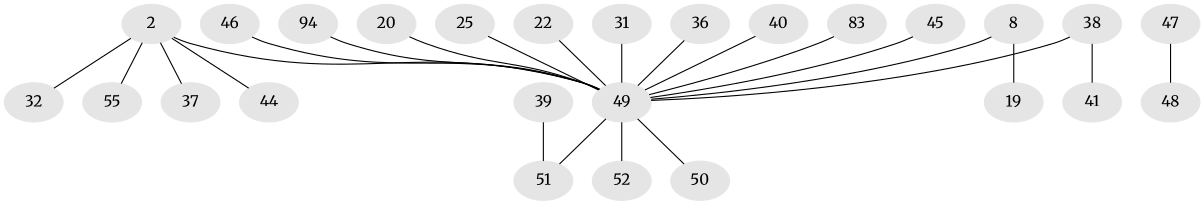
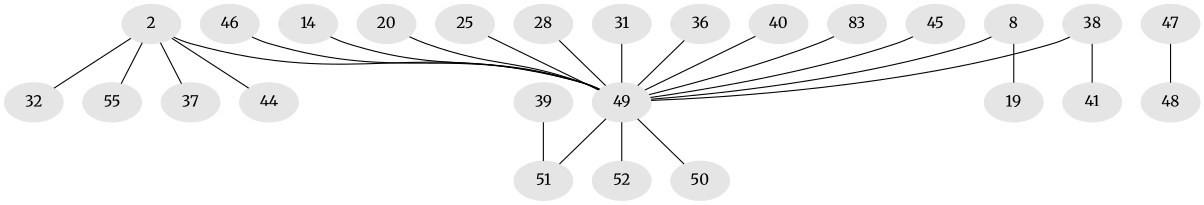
(308, 24) -> (308, 24)
(543, 24) -> (543, 24)
